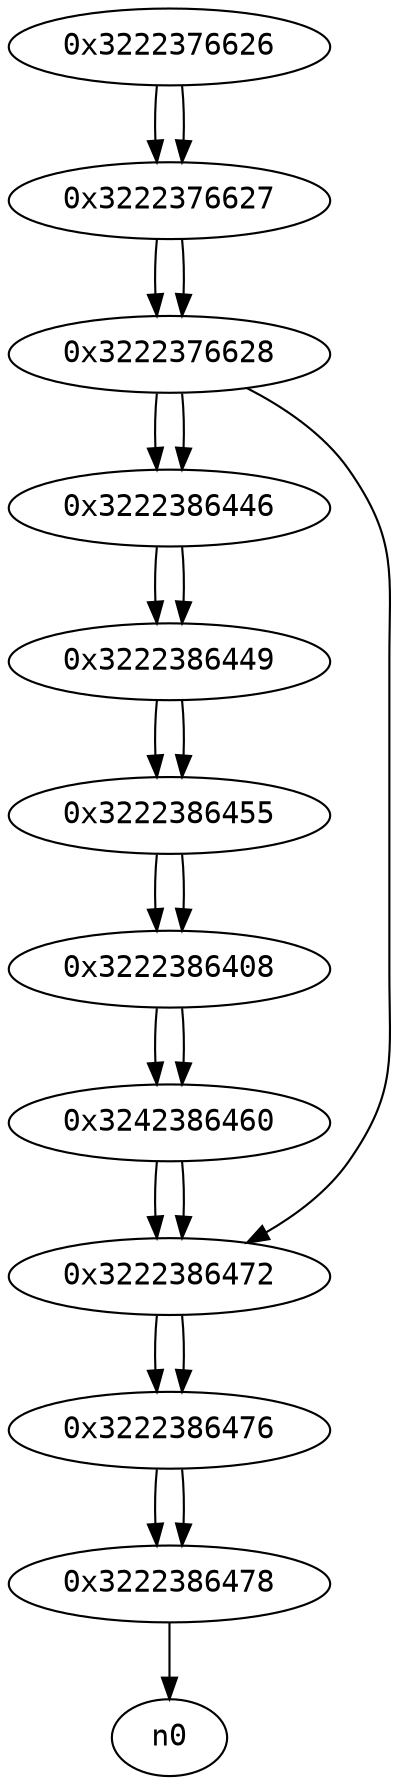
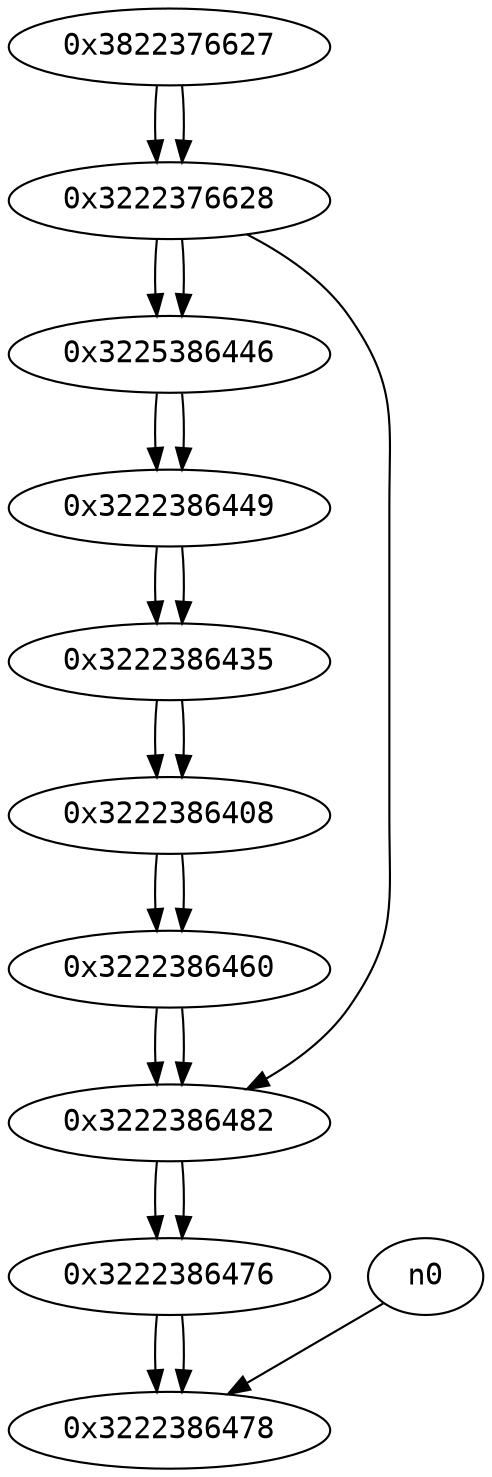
(169, 47) -> none
(169, 201) -> (169, 47)
(169, 508) -> (169, 354)
(169, 815) -> (169, 662)
(169, 1123) -> (169, 969)
(169, 1277) -> (169, 1123)
(169, 1650) -> (315, 1343)
